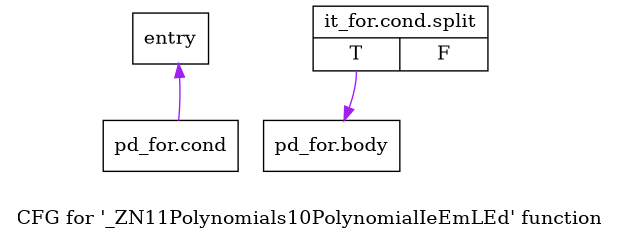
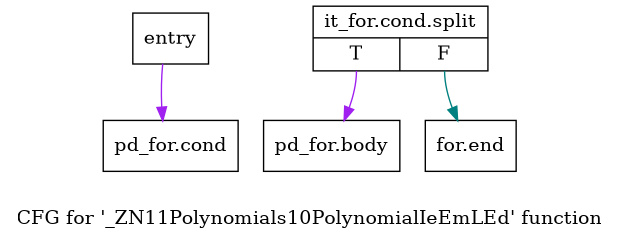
(180, 99) -> (161, 85)
none -> (471, 146)
